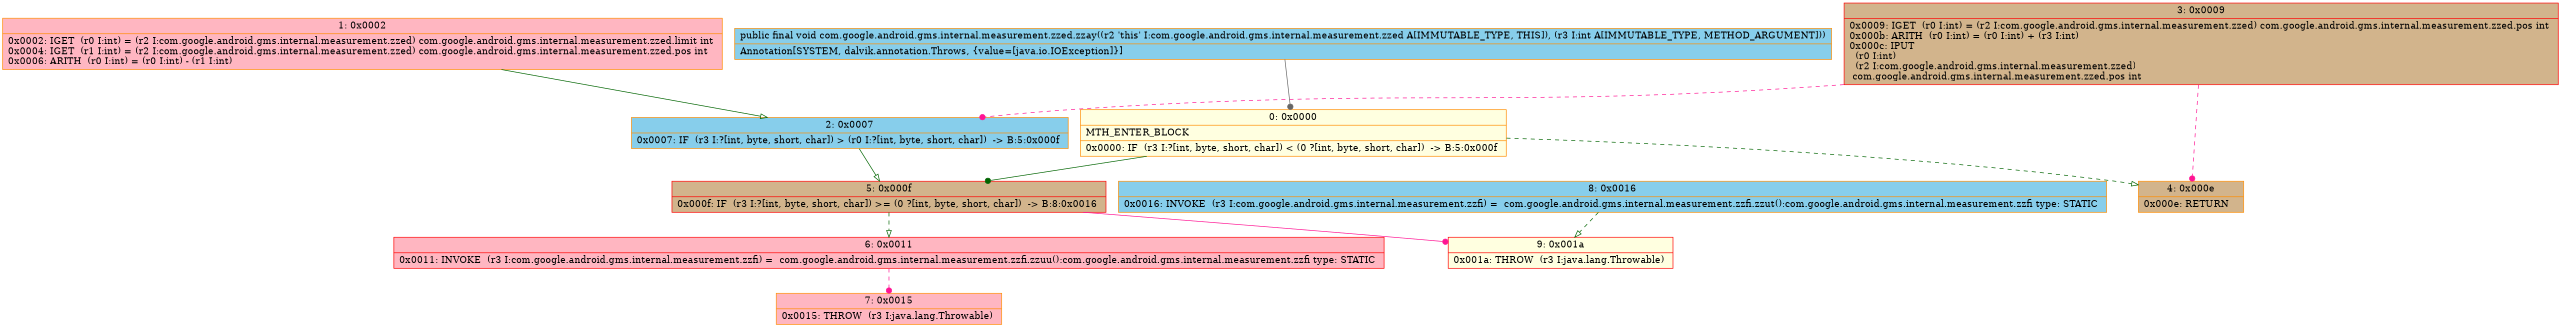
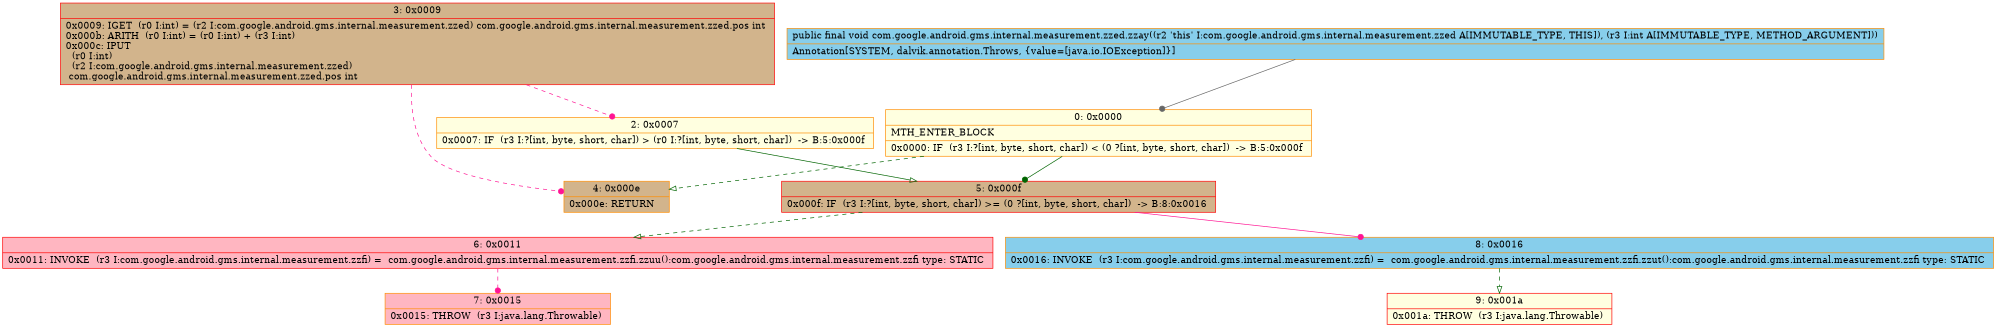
(362, 44) -> none
(850, 133) -> (655, 133)
(1263, 227) -> (1246, 224)
